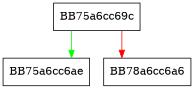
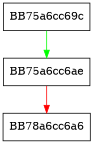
(122, 40) -> (47, 96)
